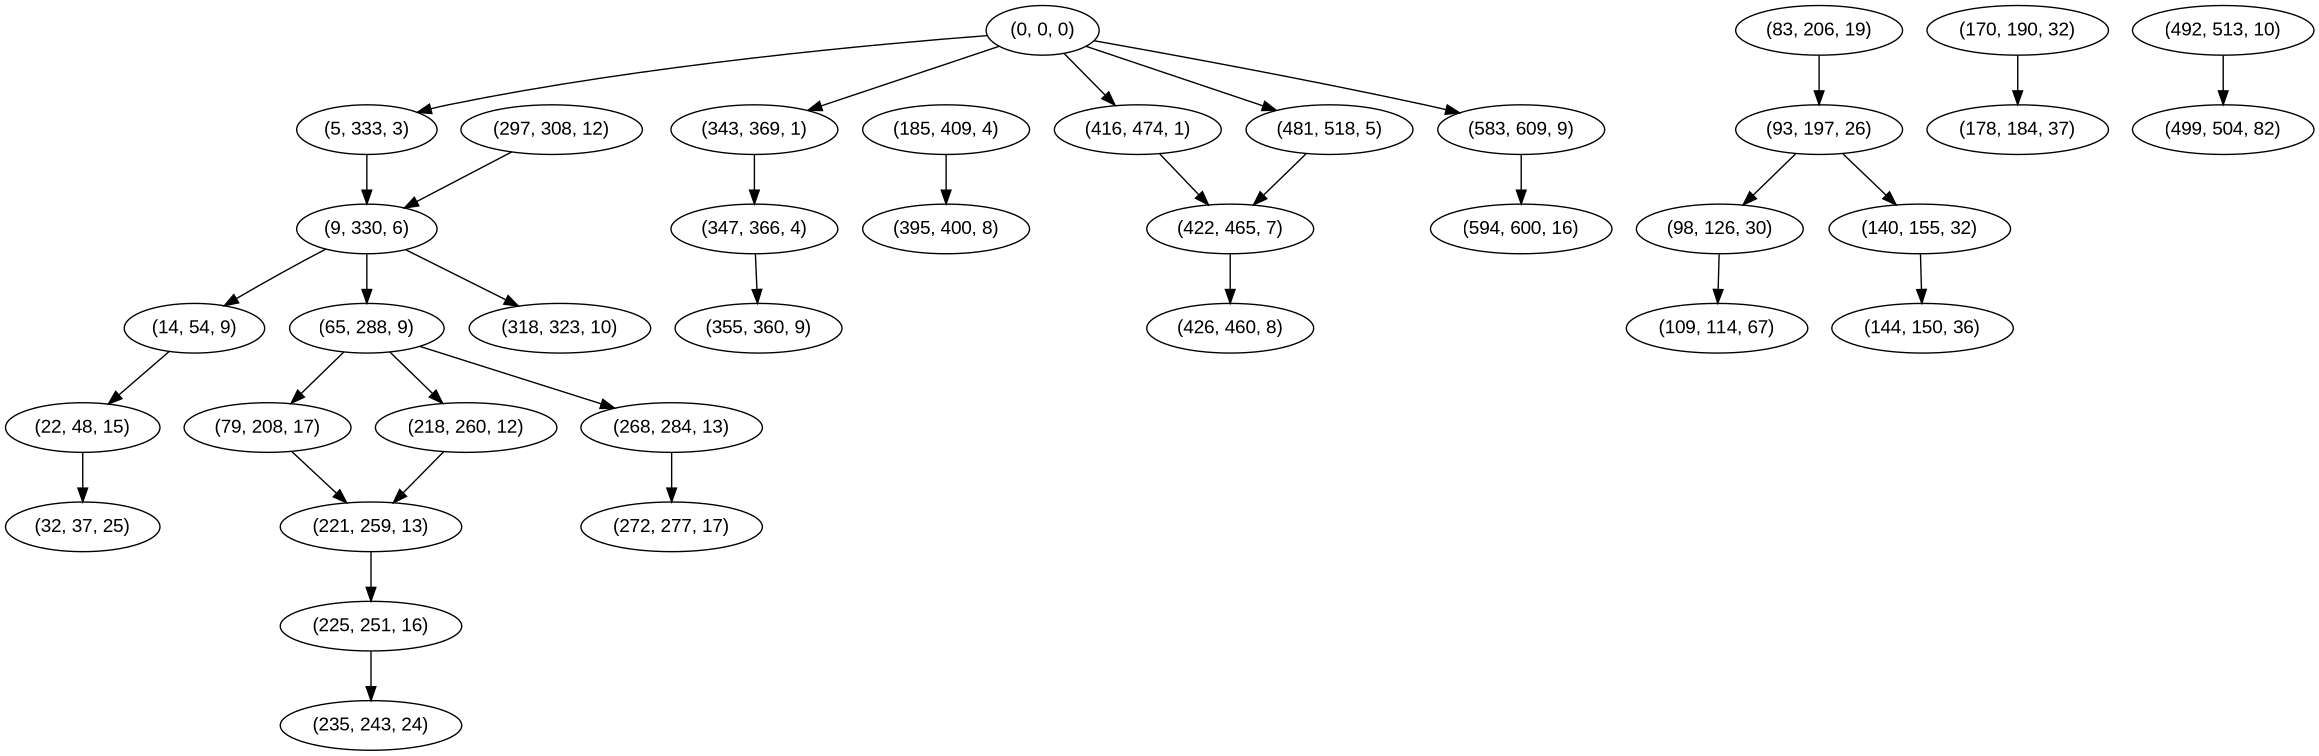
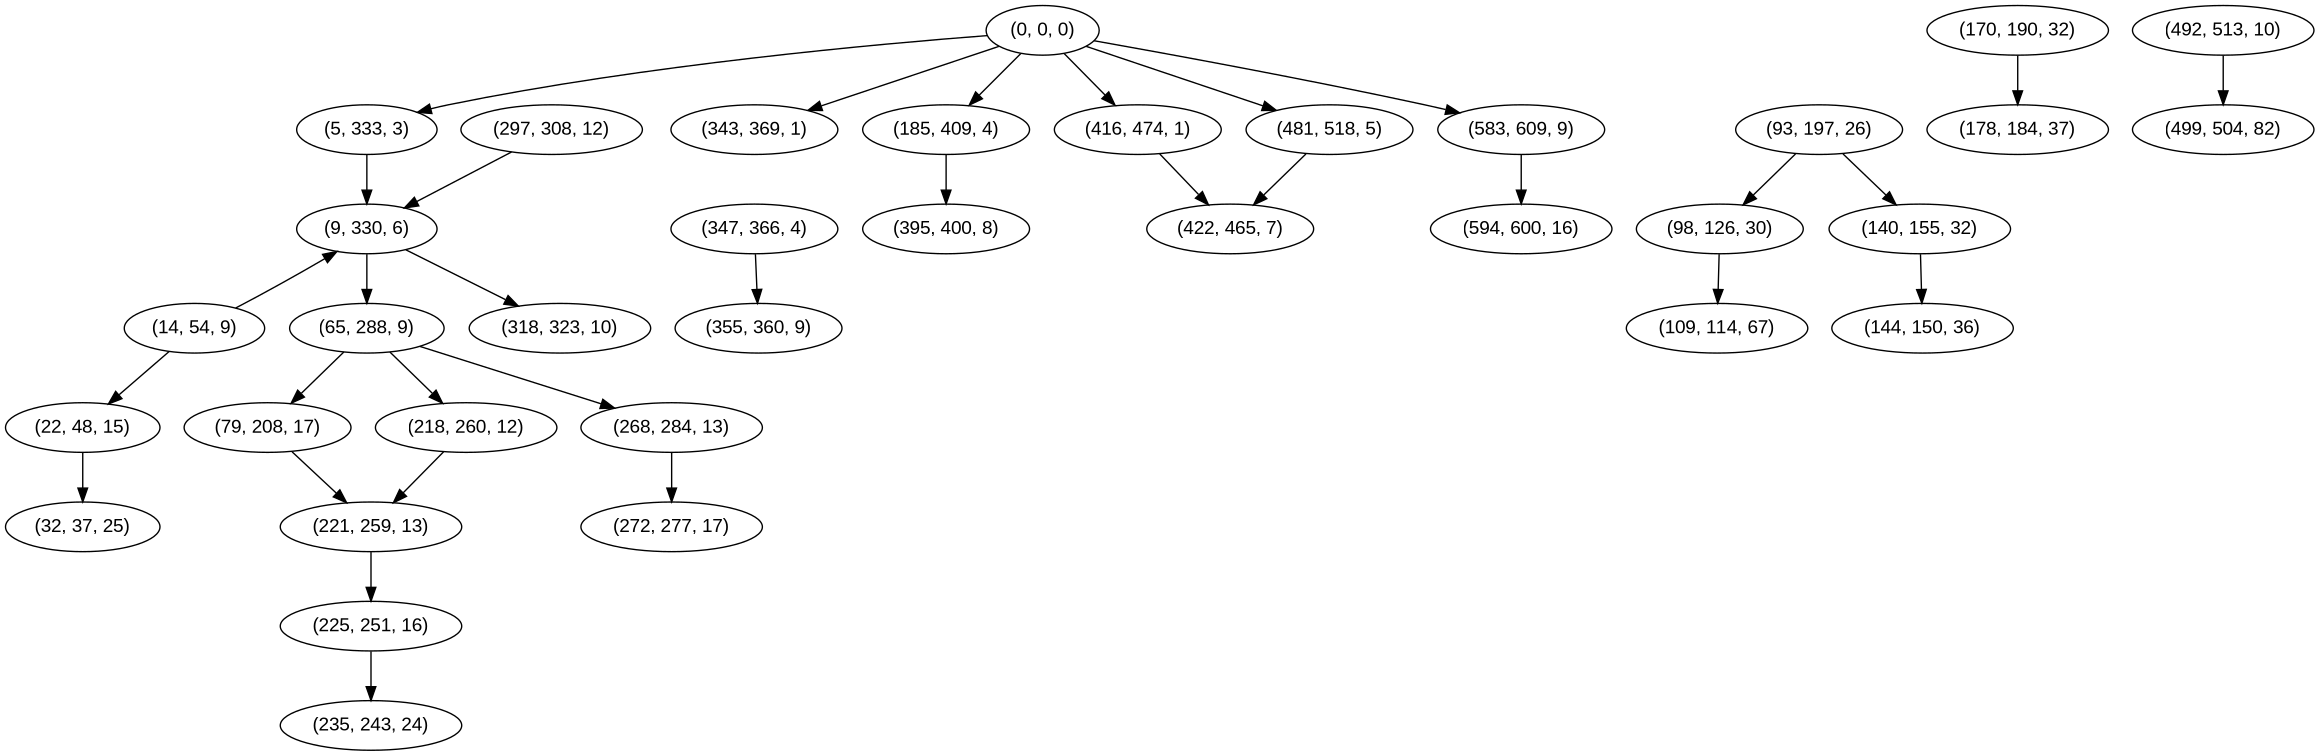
(1819, 30) -> none
none -> (1000, 74)
(754, 173) -> none
(281, 273) -> (281, 284)
(1230, 328) -> none
